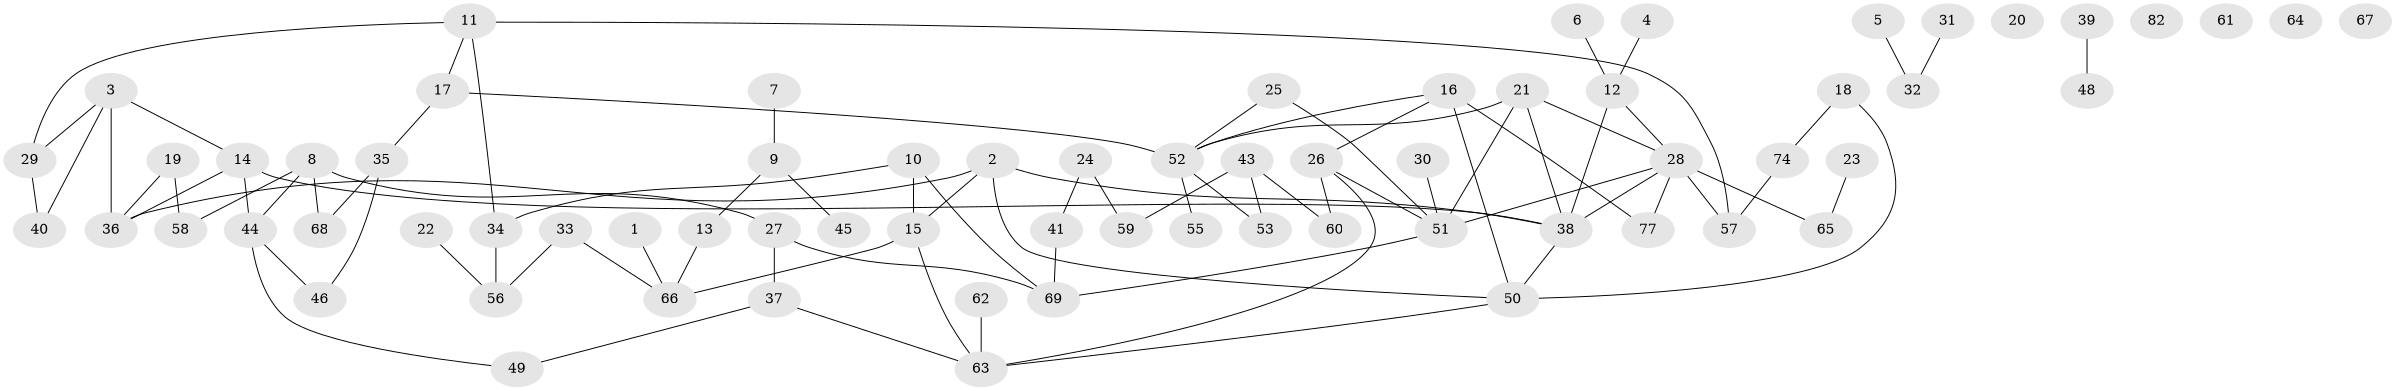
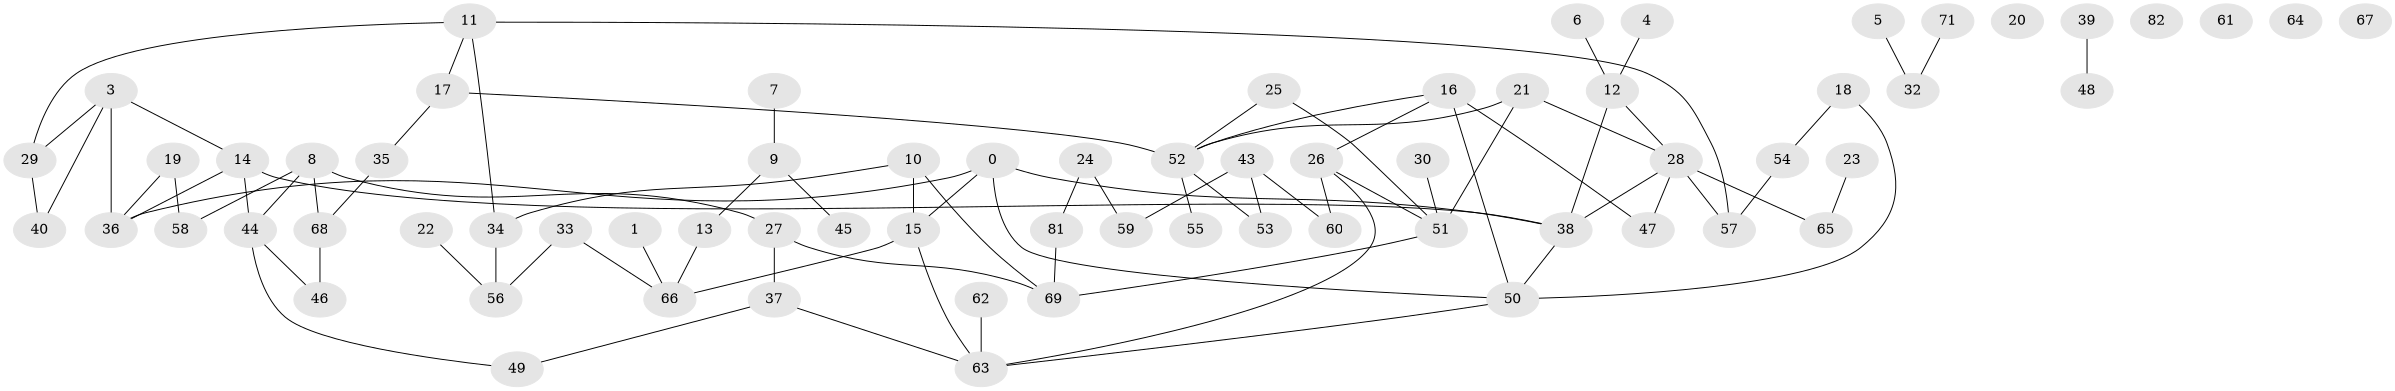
(1948, 21) -> (1948, 21)
(993, 160) -> (993, 160)
(1783, 160) -> (1783, 160)
(1545, 163) -> none
(1563, 194) -> none
(1057, 230) -> (1057, 230)
(1648, 230) -> (1648, 230)
(361, 233) -> (320, 265)
